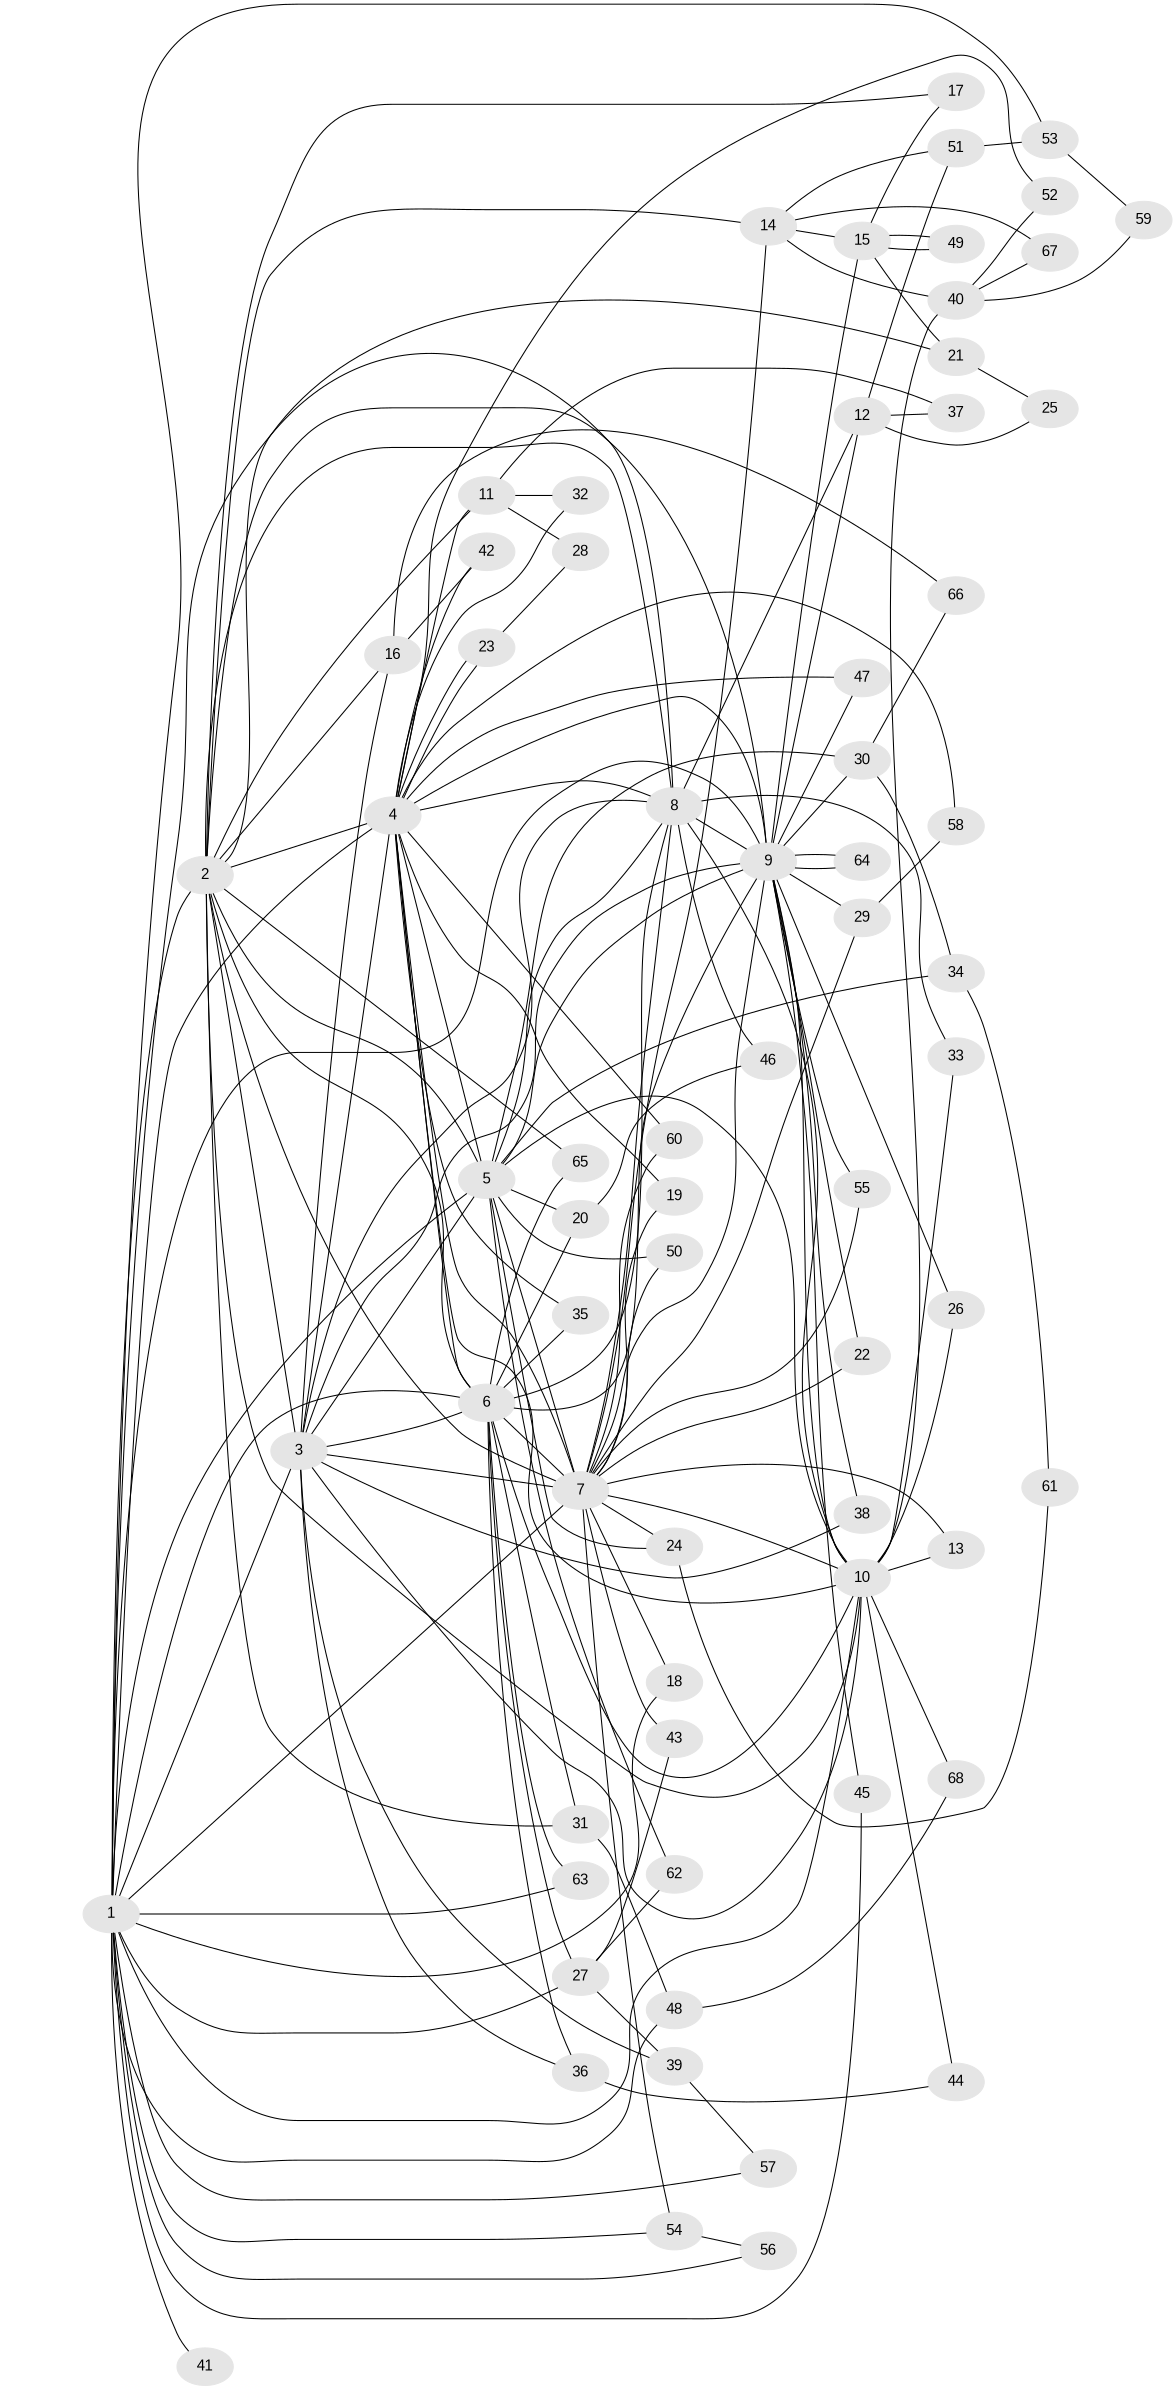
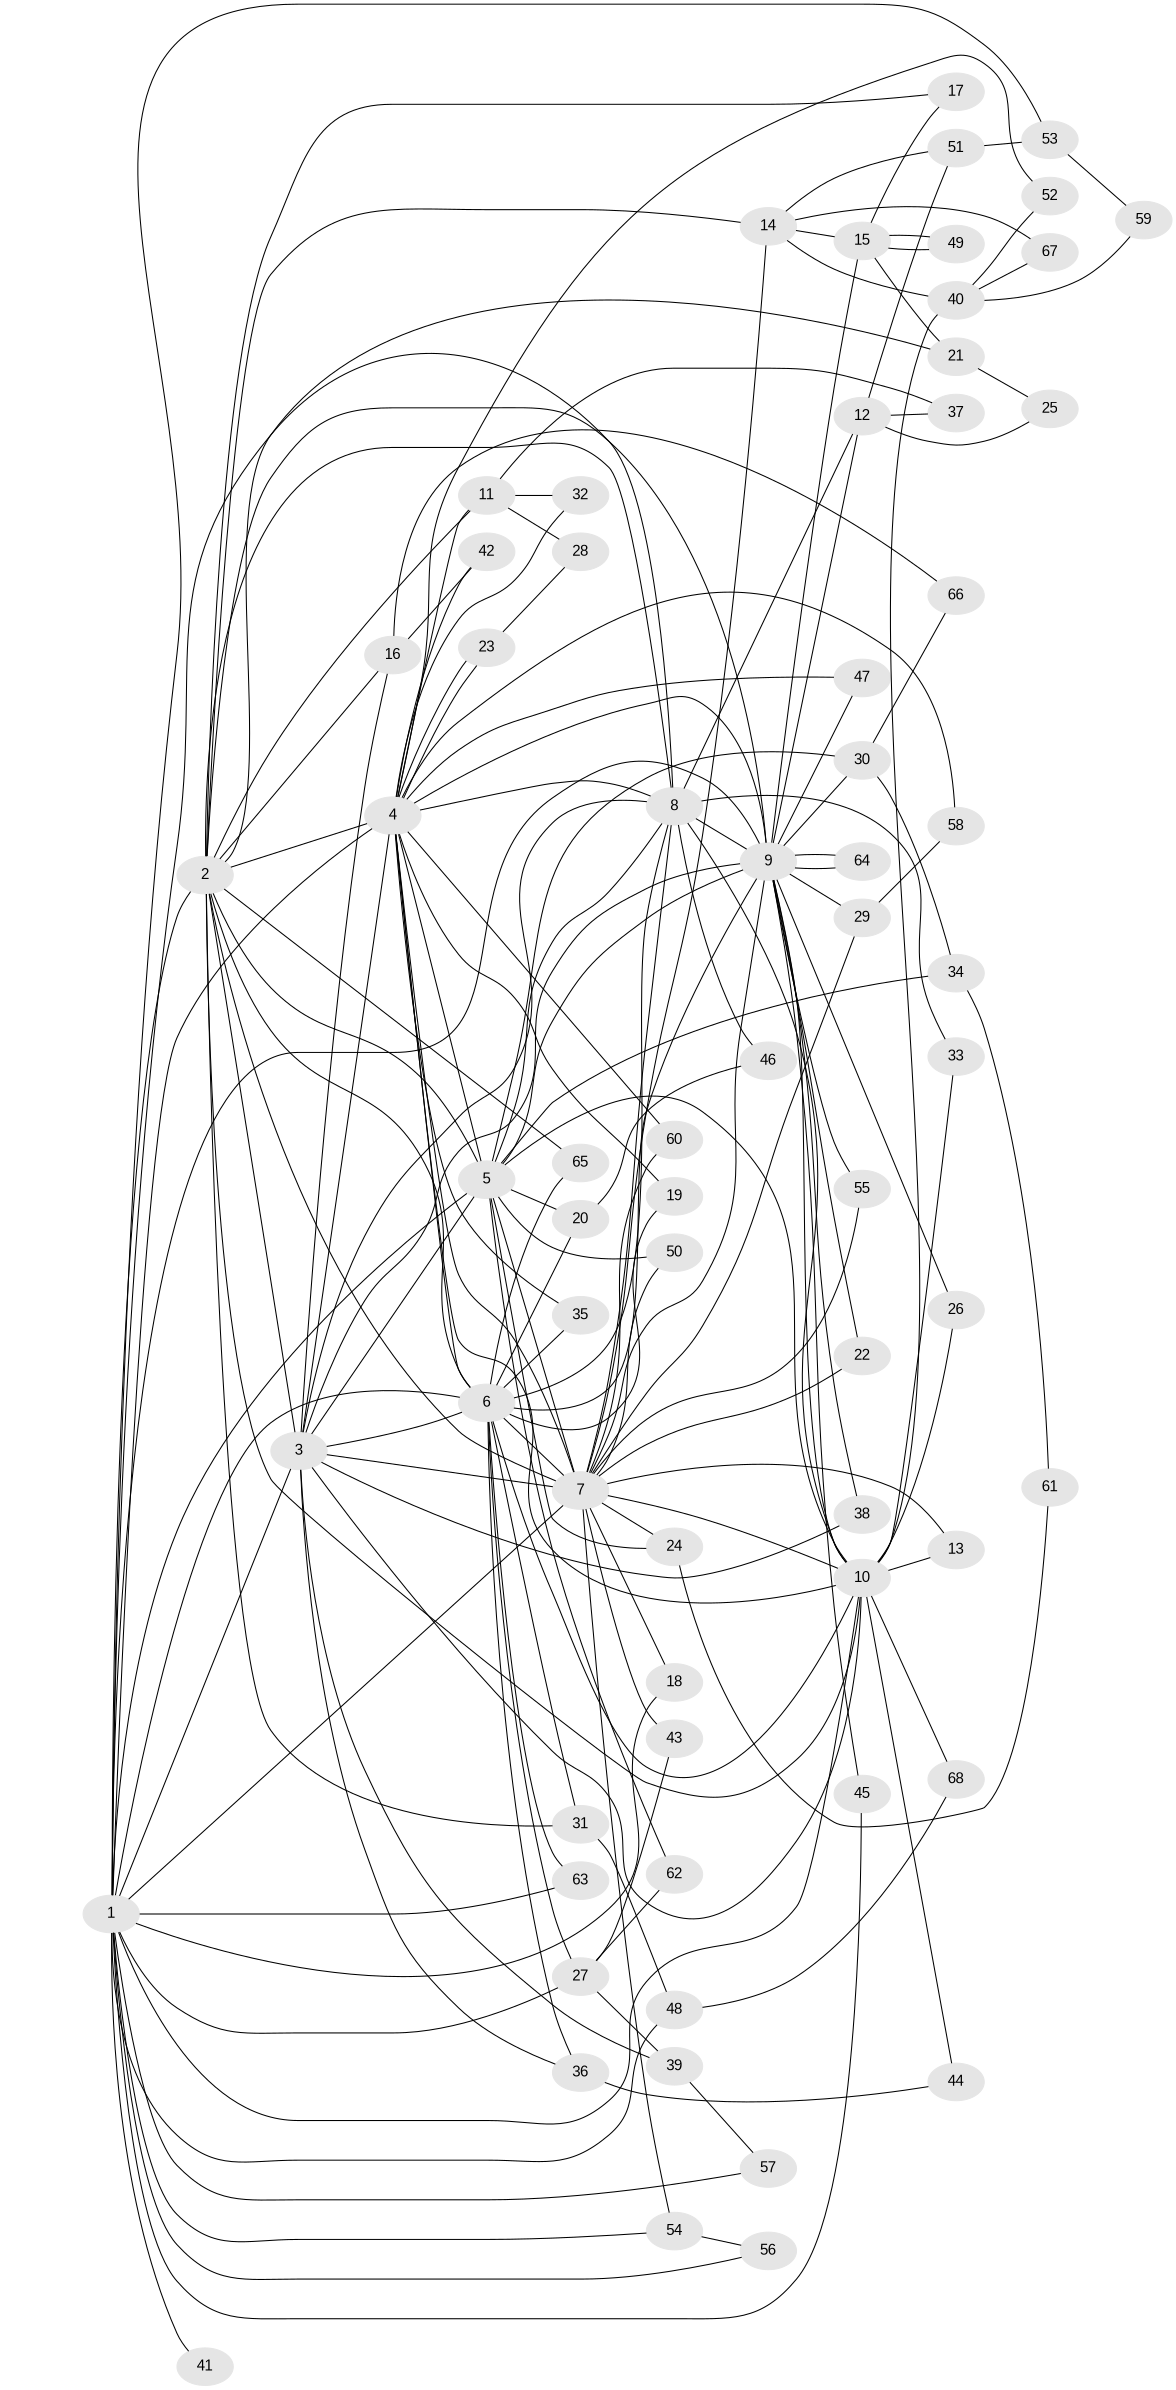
(626, 1343) -> (638, 1368)
